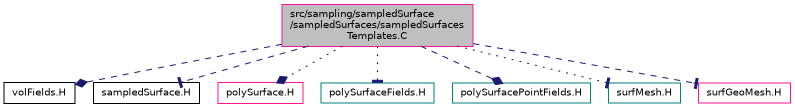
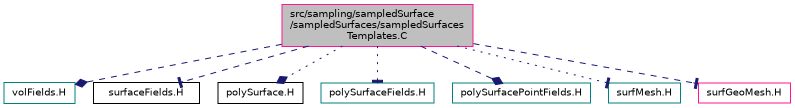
(40, 93) -> (40, 93)
(146, 93) -> (146, 93)
(260, 93) -> (260, 93)
